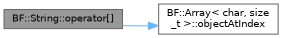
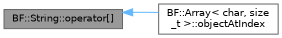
(136, 26) -> (146, 12)
